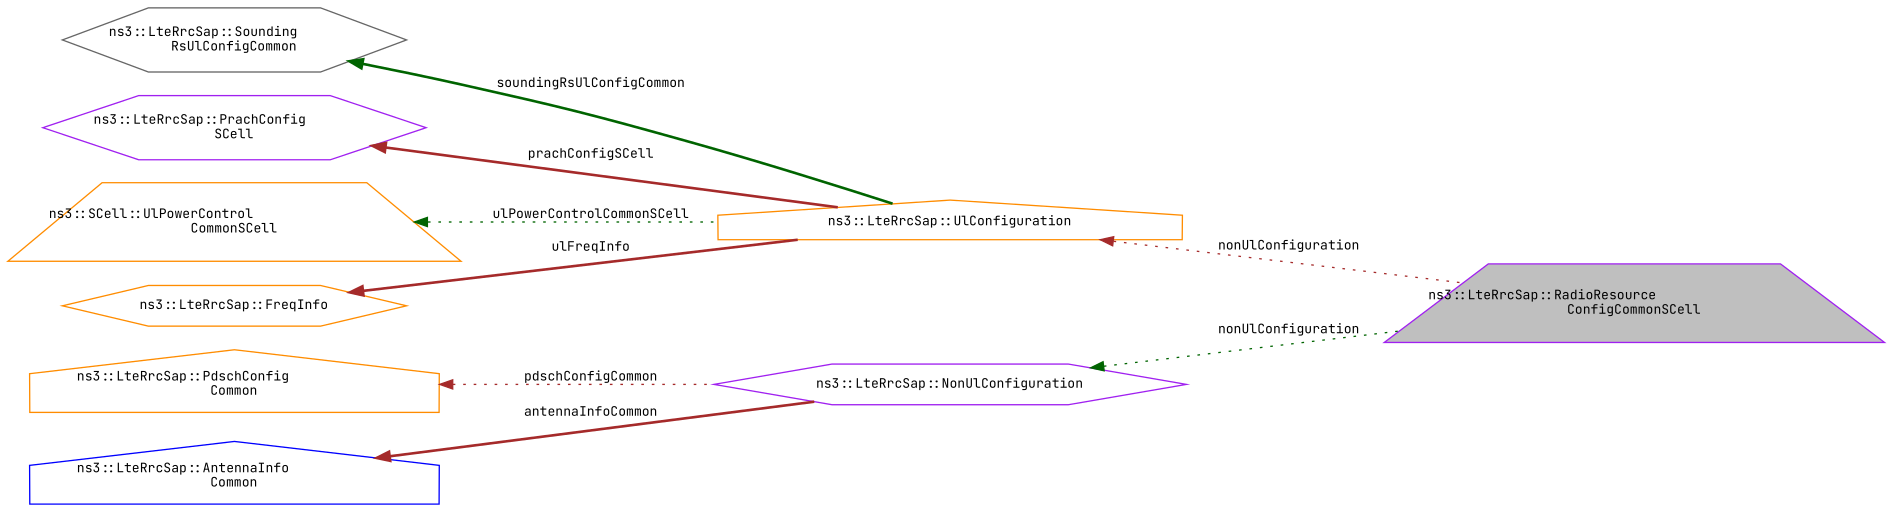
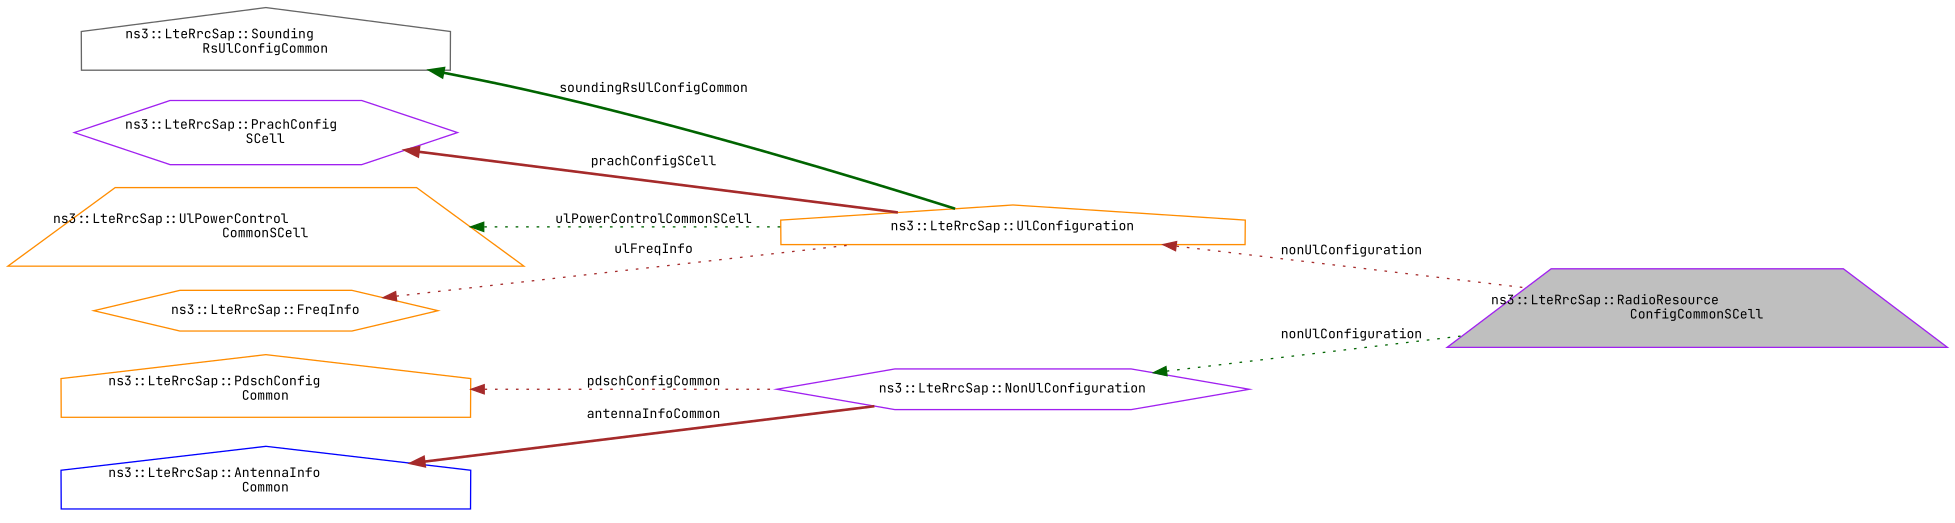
(234, 40) -> (266, 42)
(234, 222) -> (266, 227)
(580, 265) -> (625, 270)
